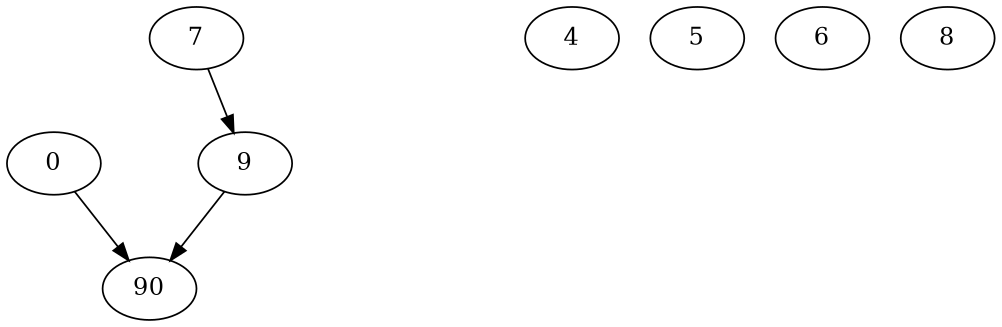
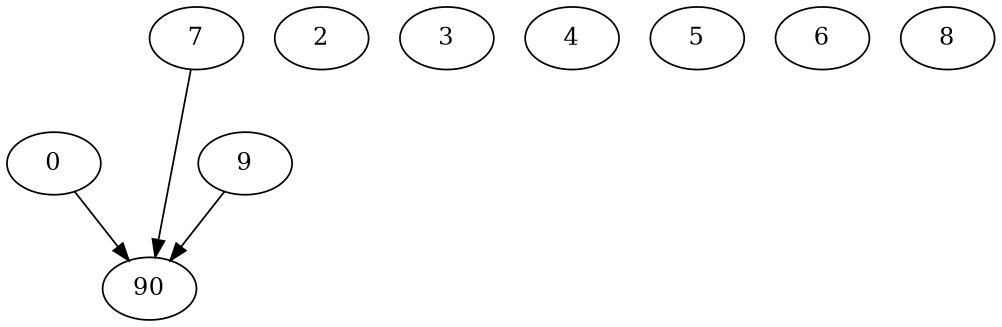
none -> (322, 38)
none -> (447, 38)
(218, 93) -> (175, 155)
